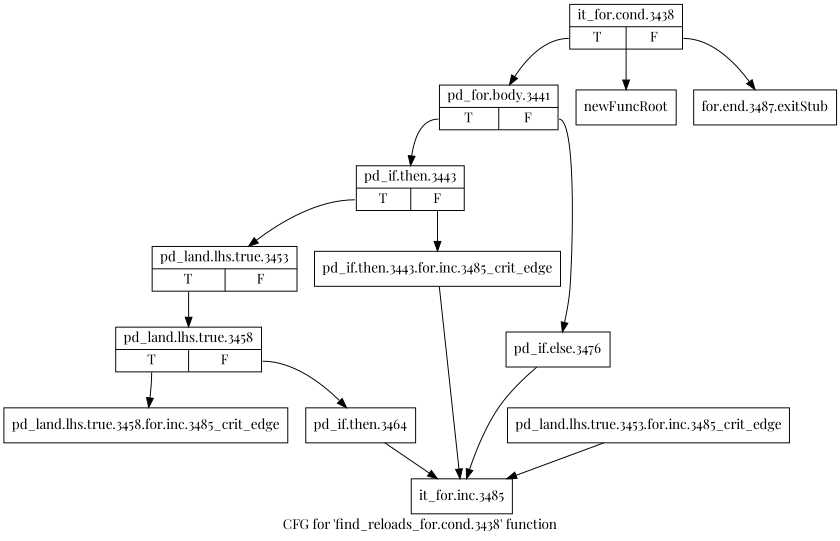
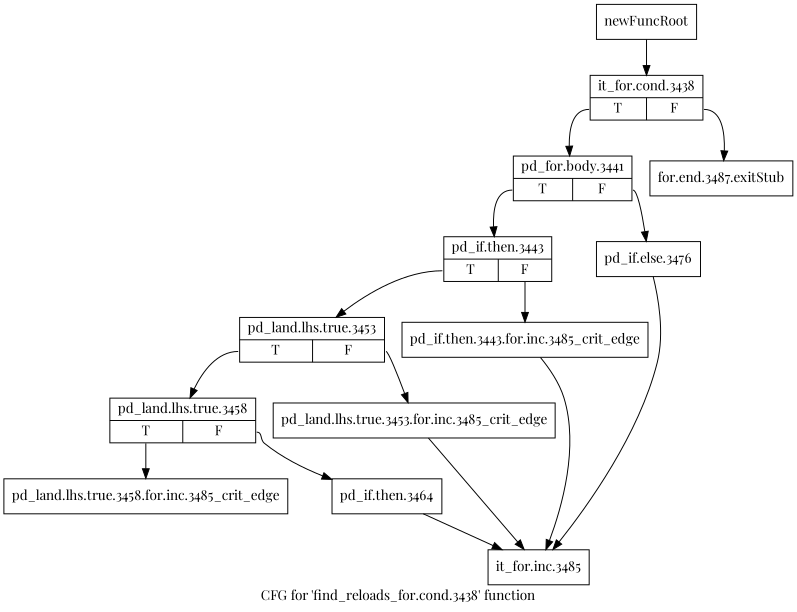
(626, 65) -> (647, 53)
none -> (396, 372)
